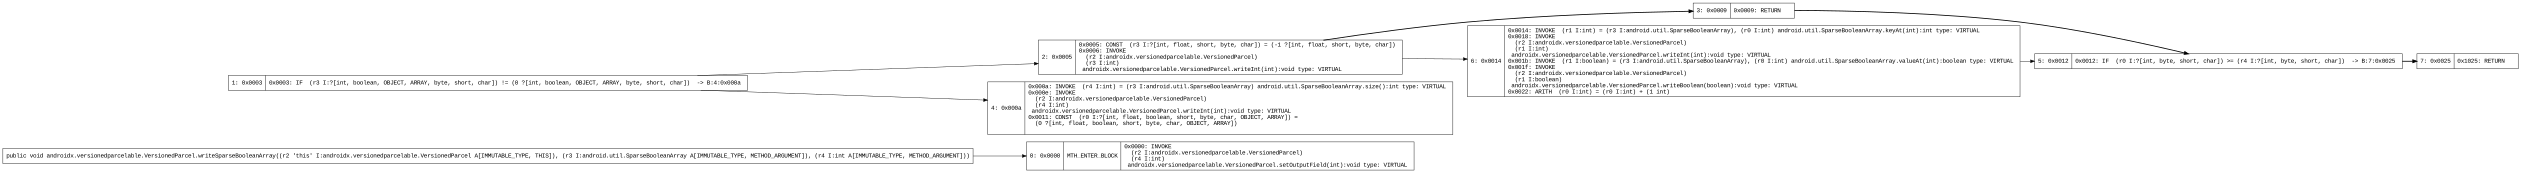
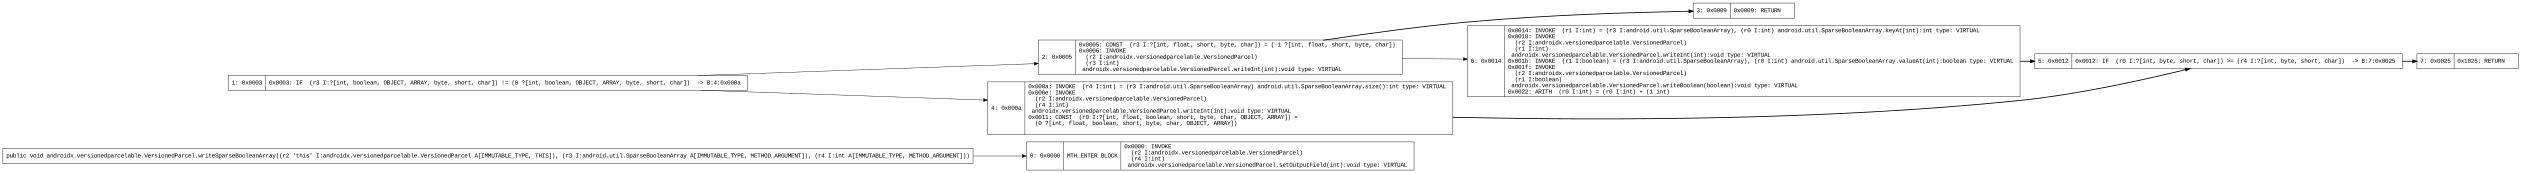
(1991, 19) -> (1821, 114)
(2025, 61) -> (2025, 61)
